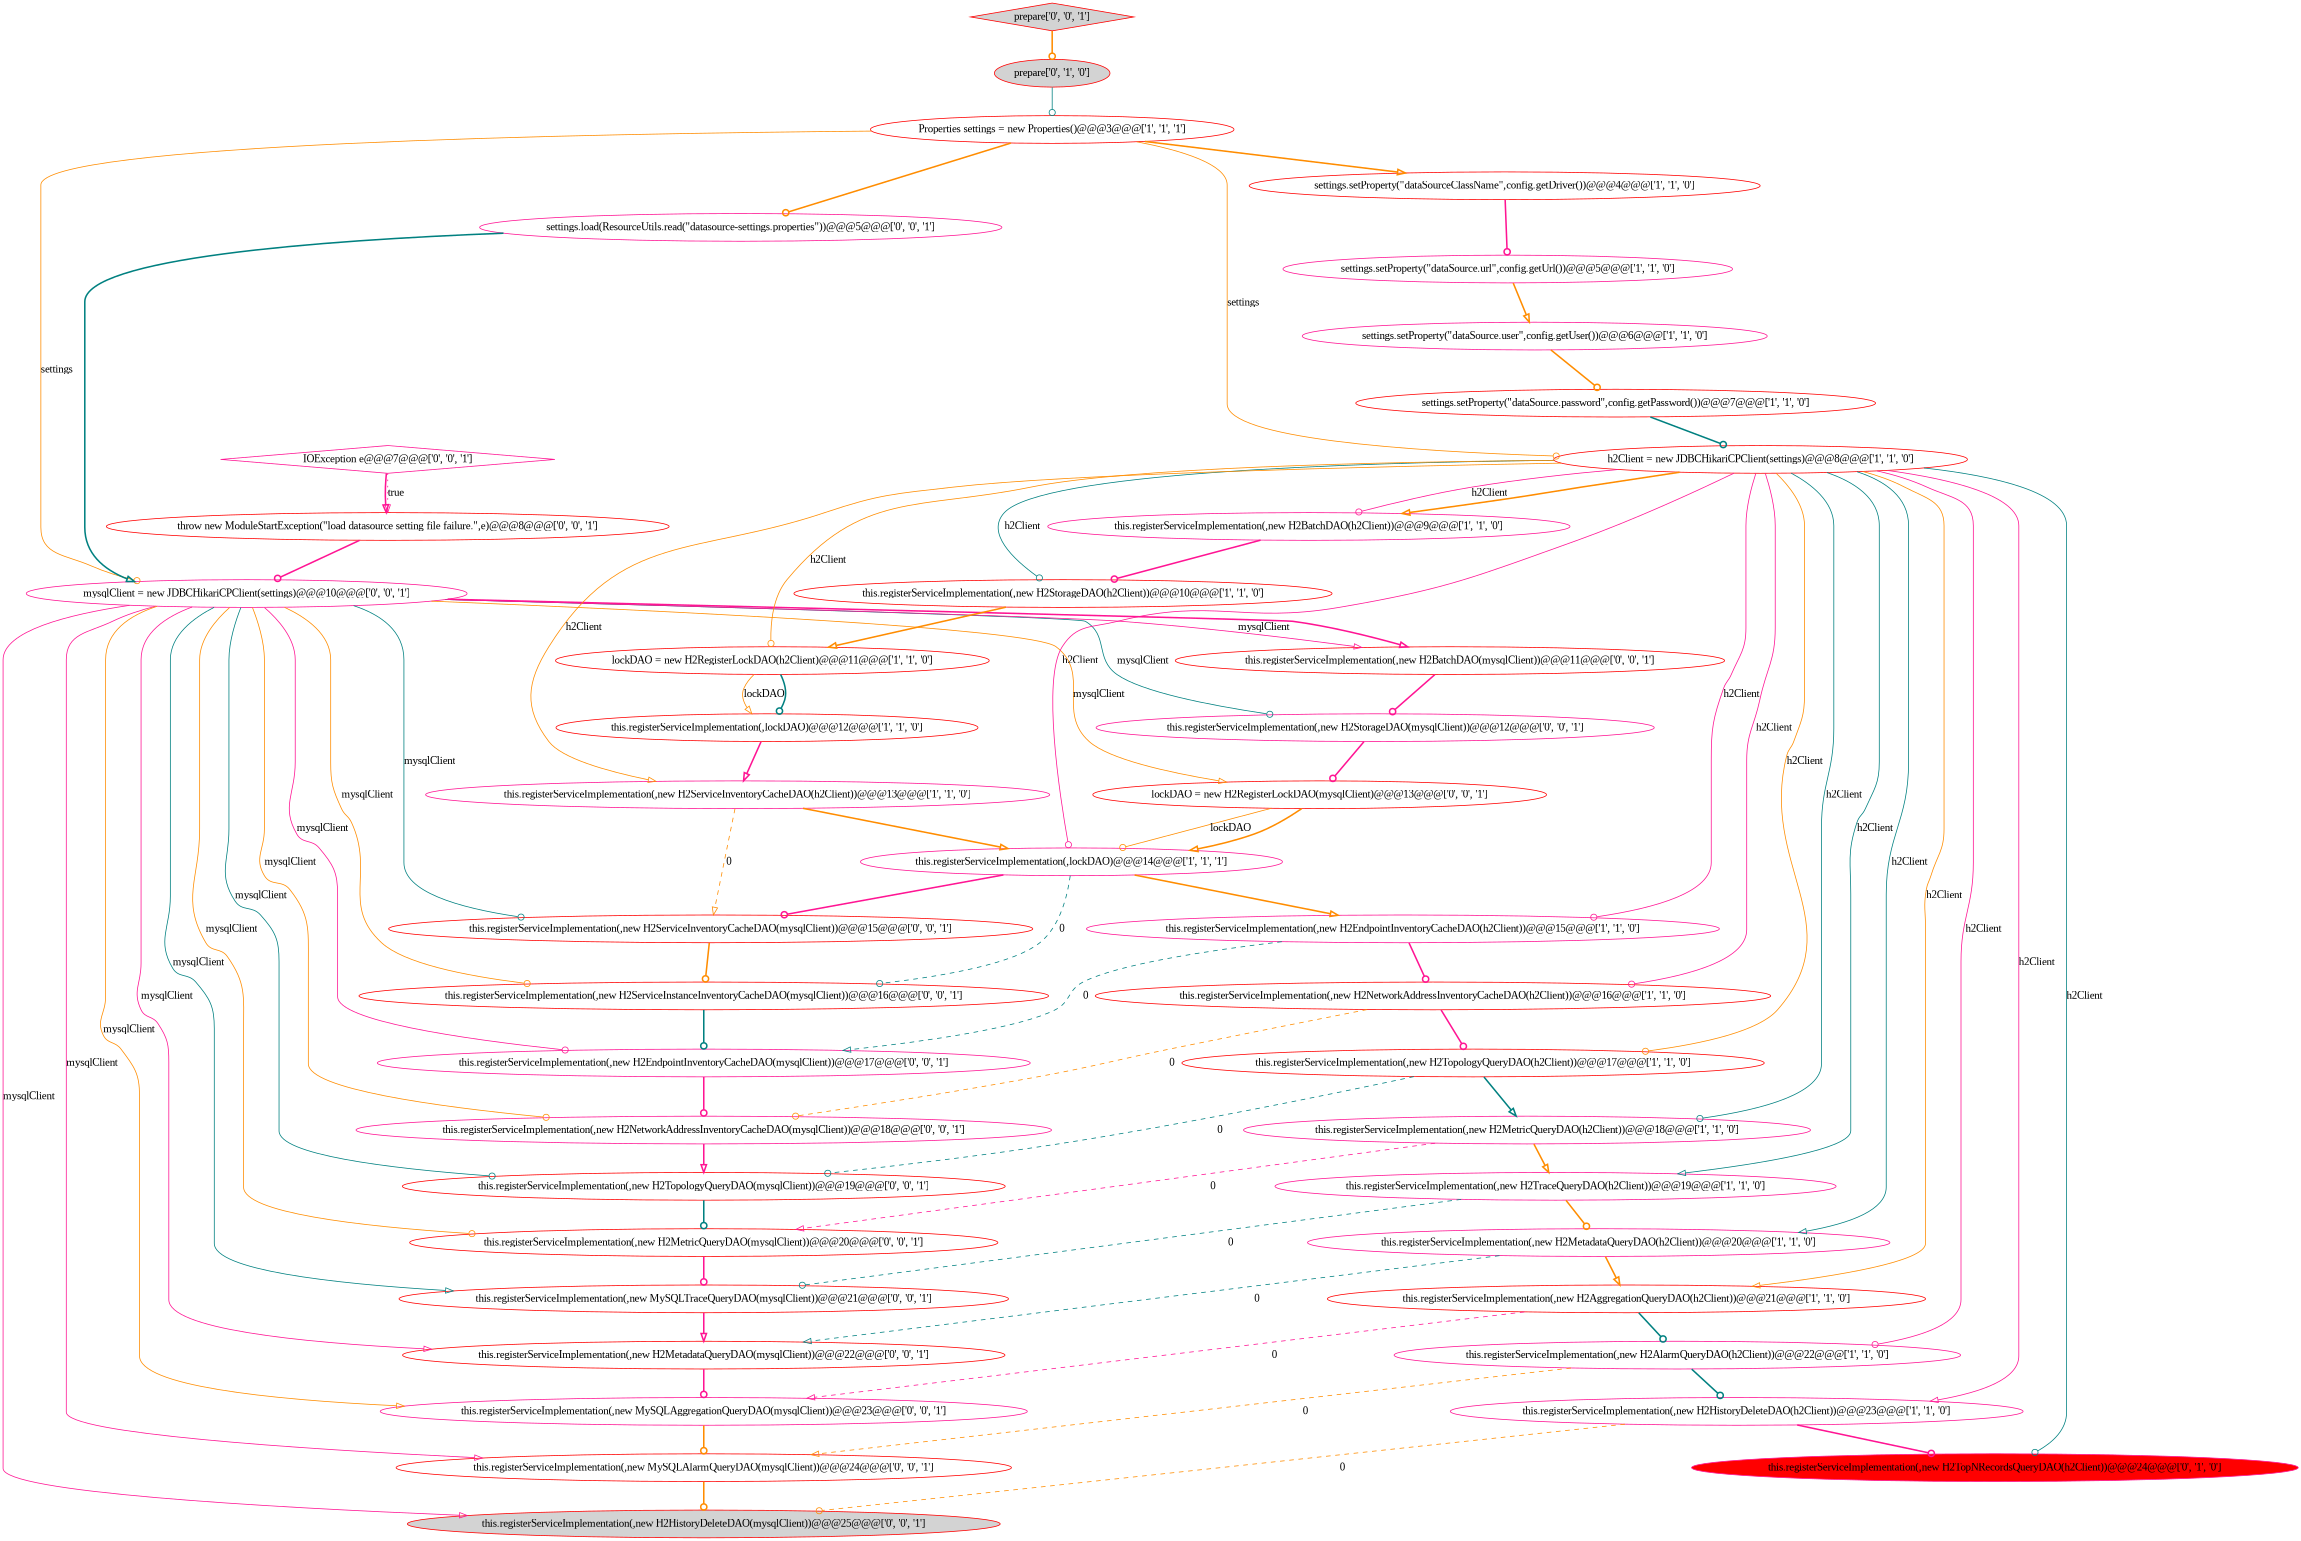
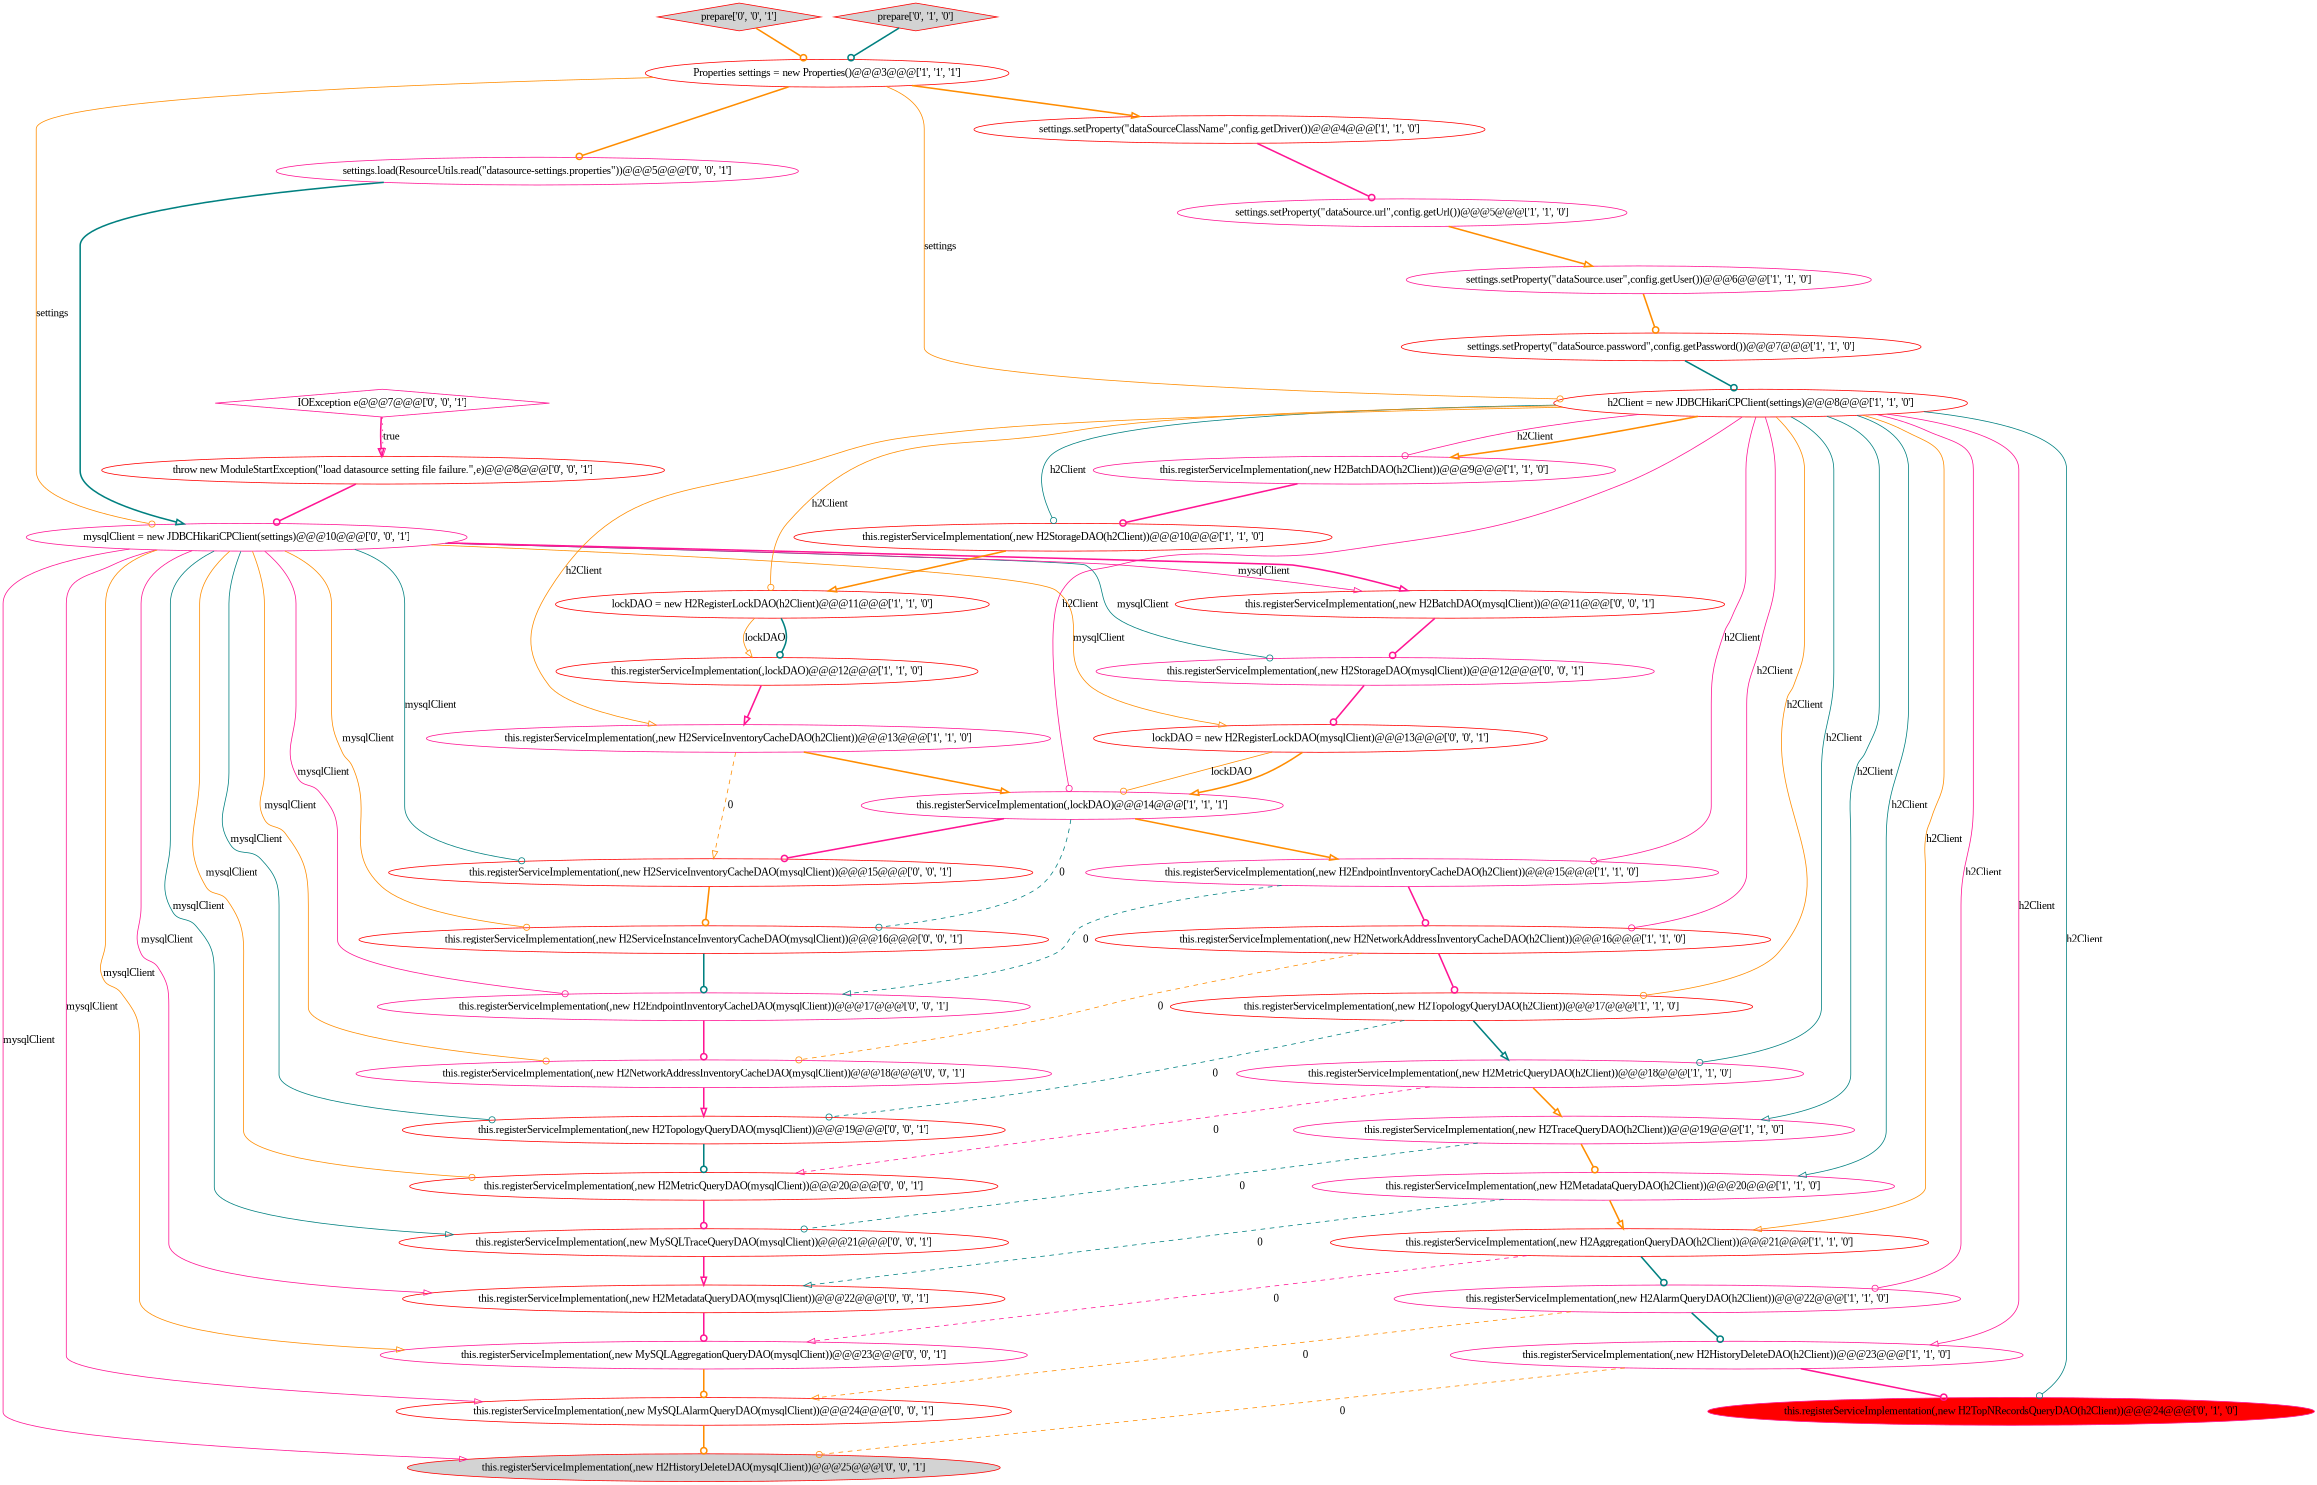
(1052, 42) -> (778, 42)
(1052, 73) -> (916, 17)
(1052, 98) -> (876, 42)
